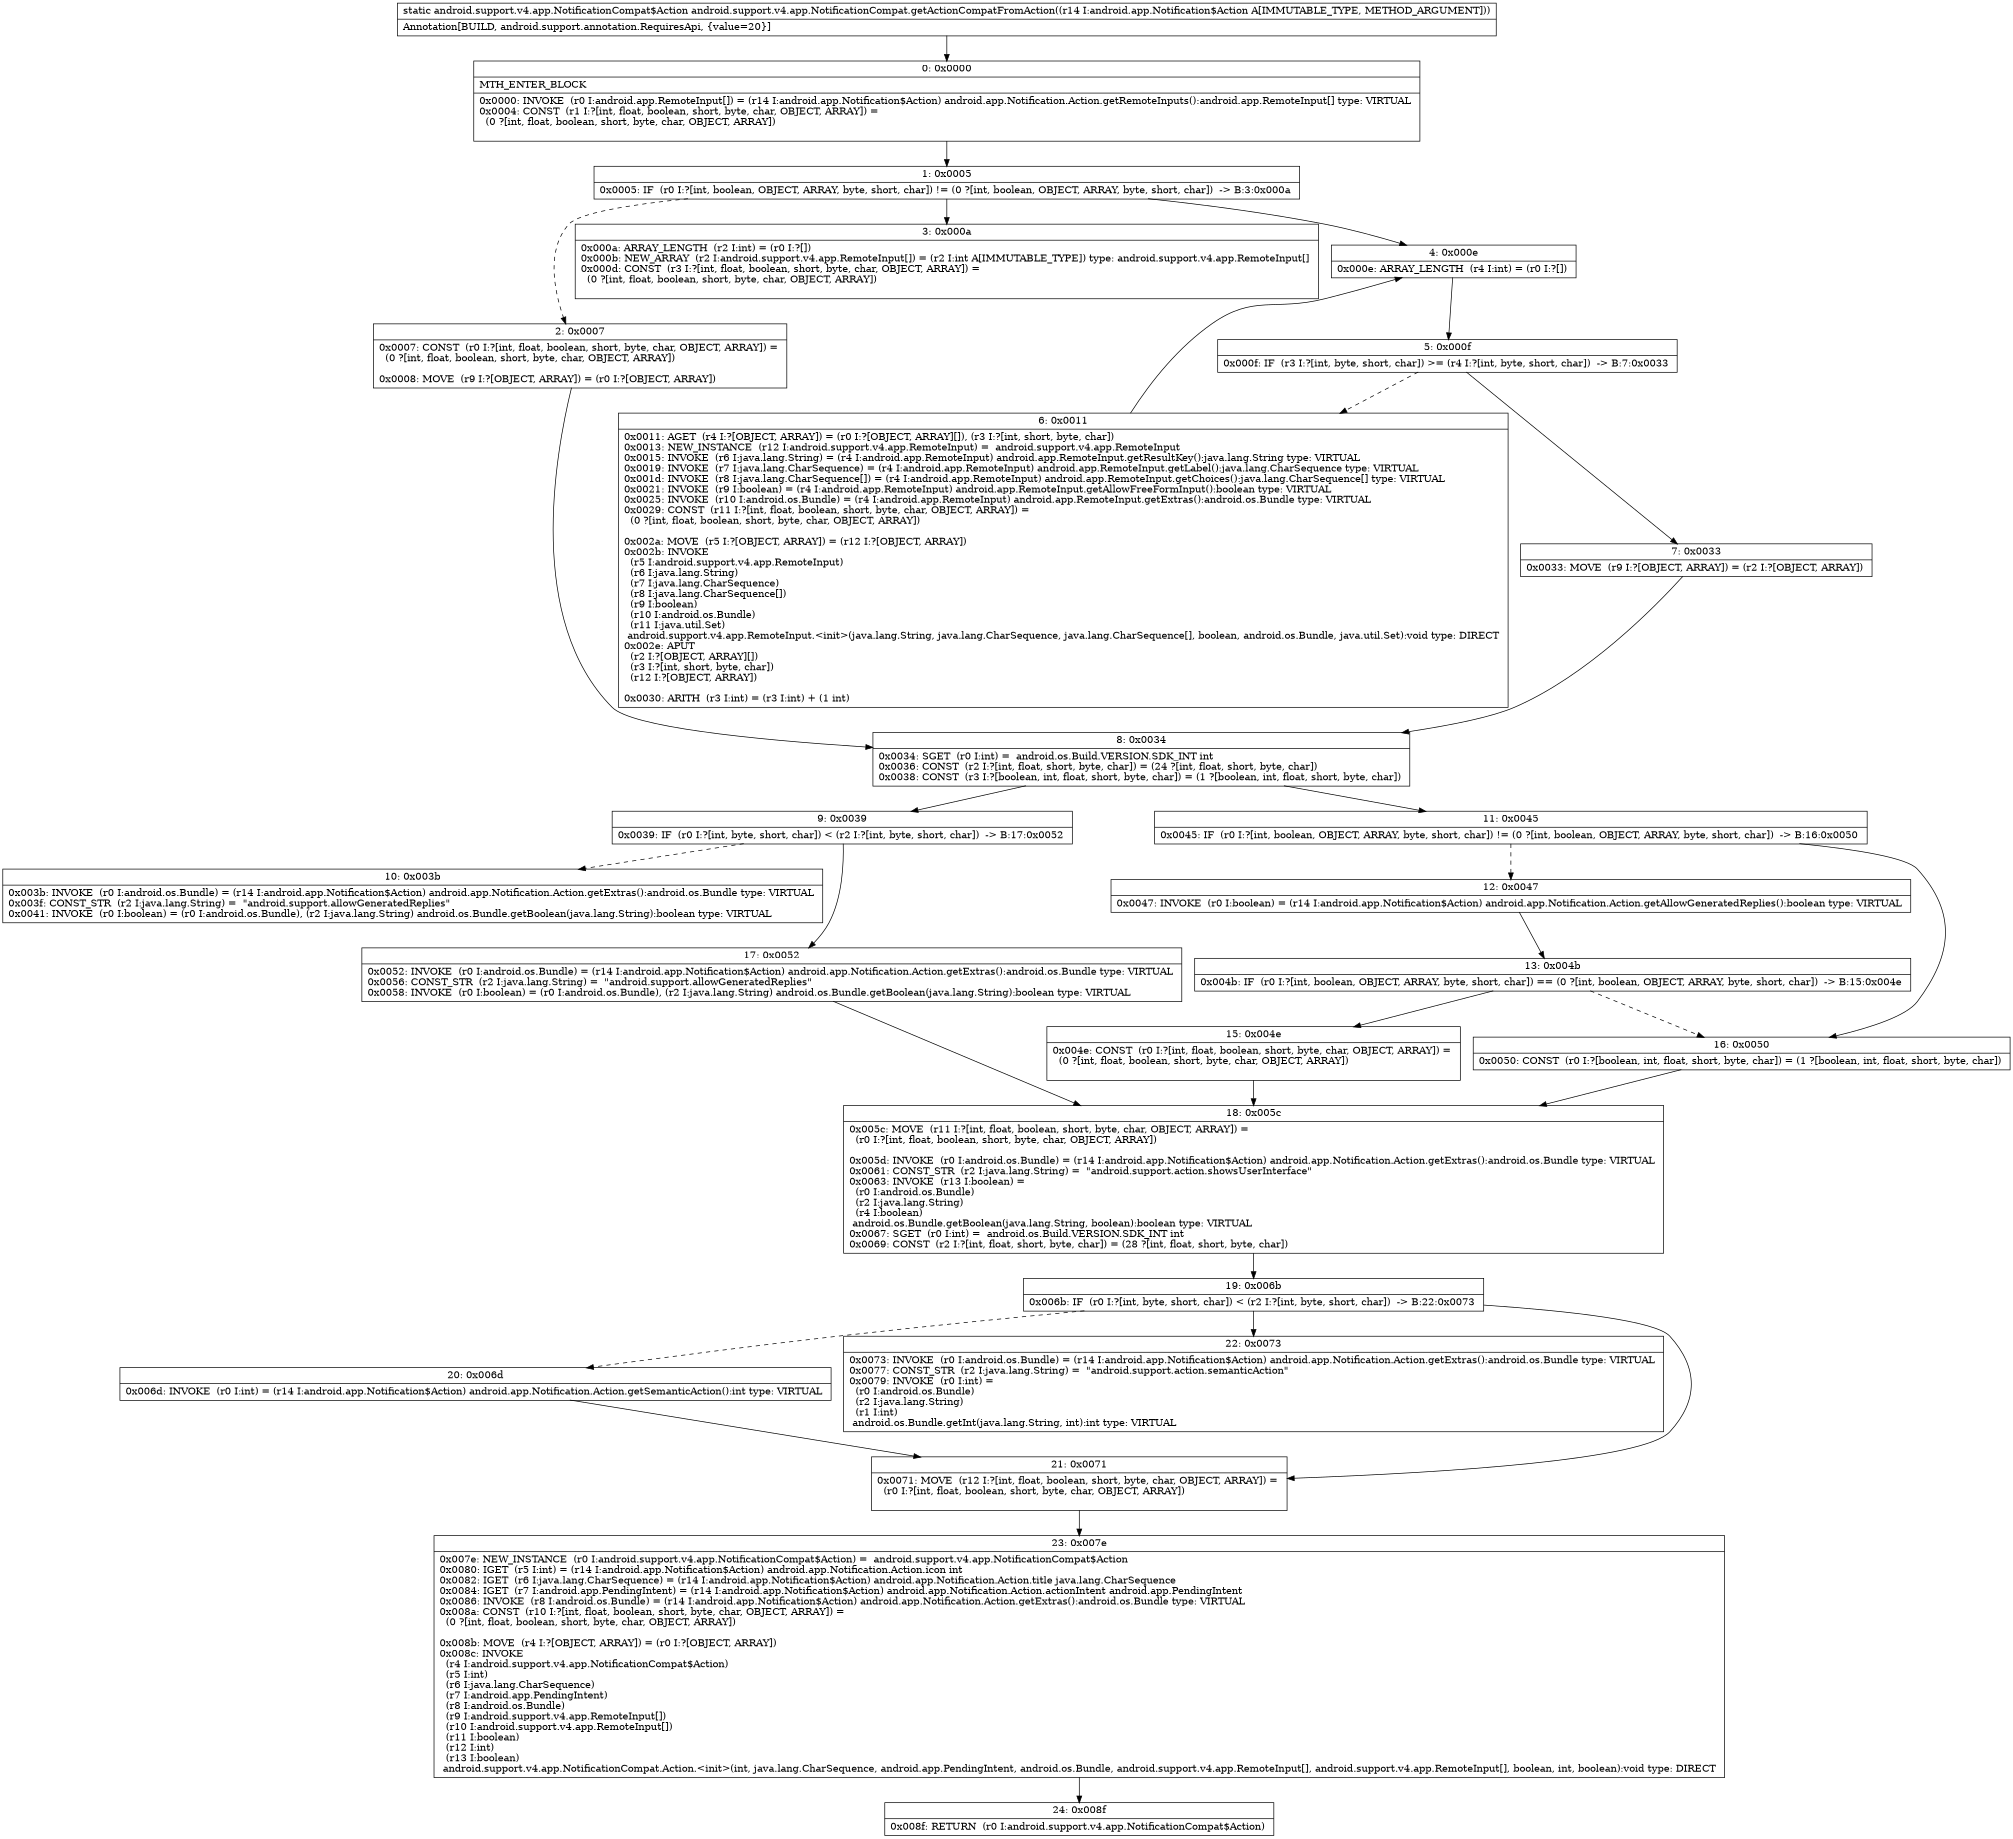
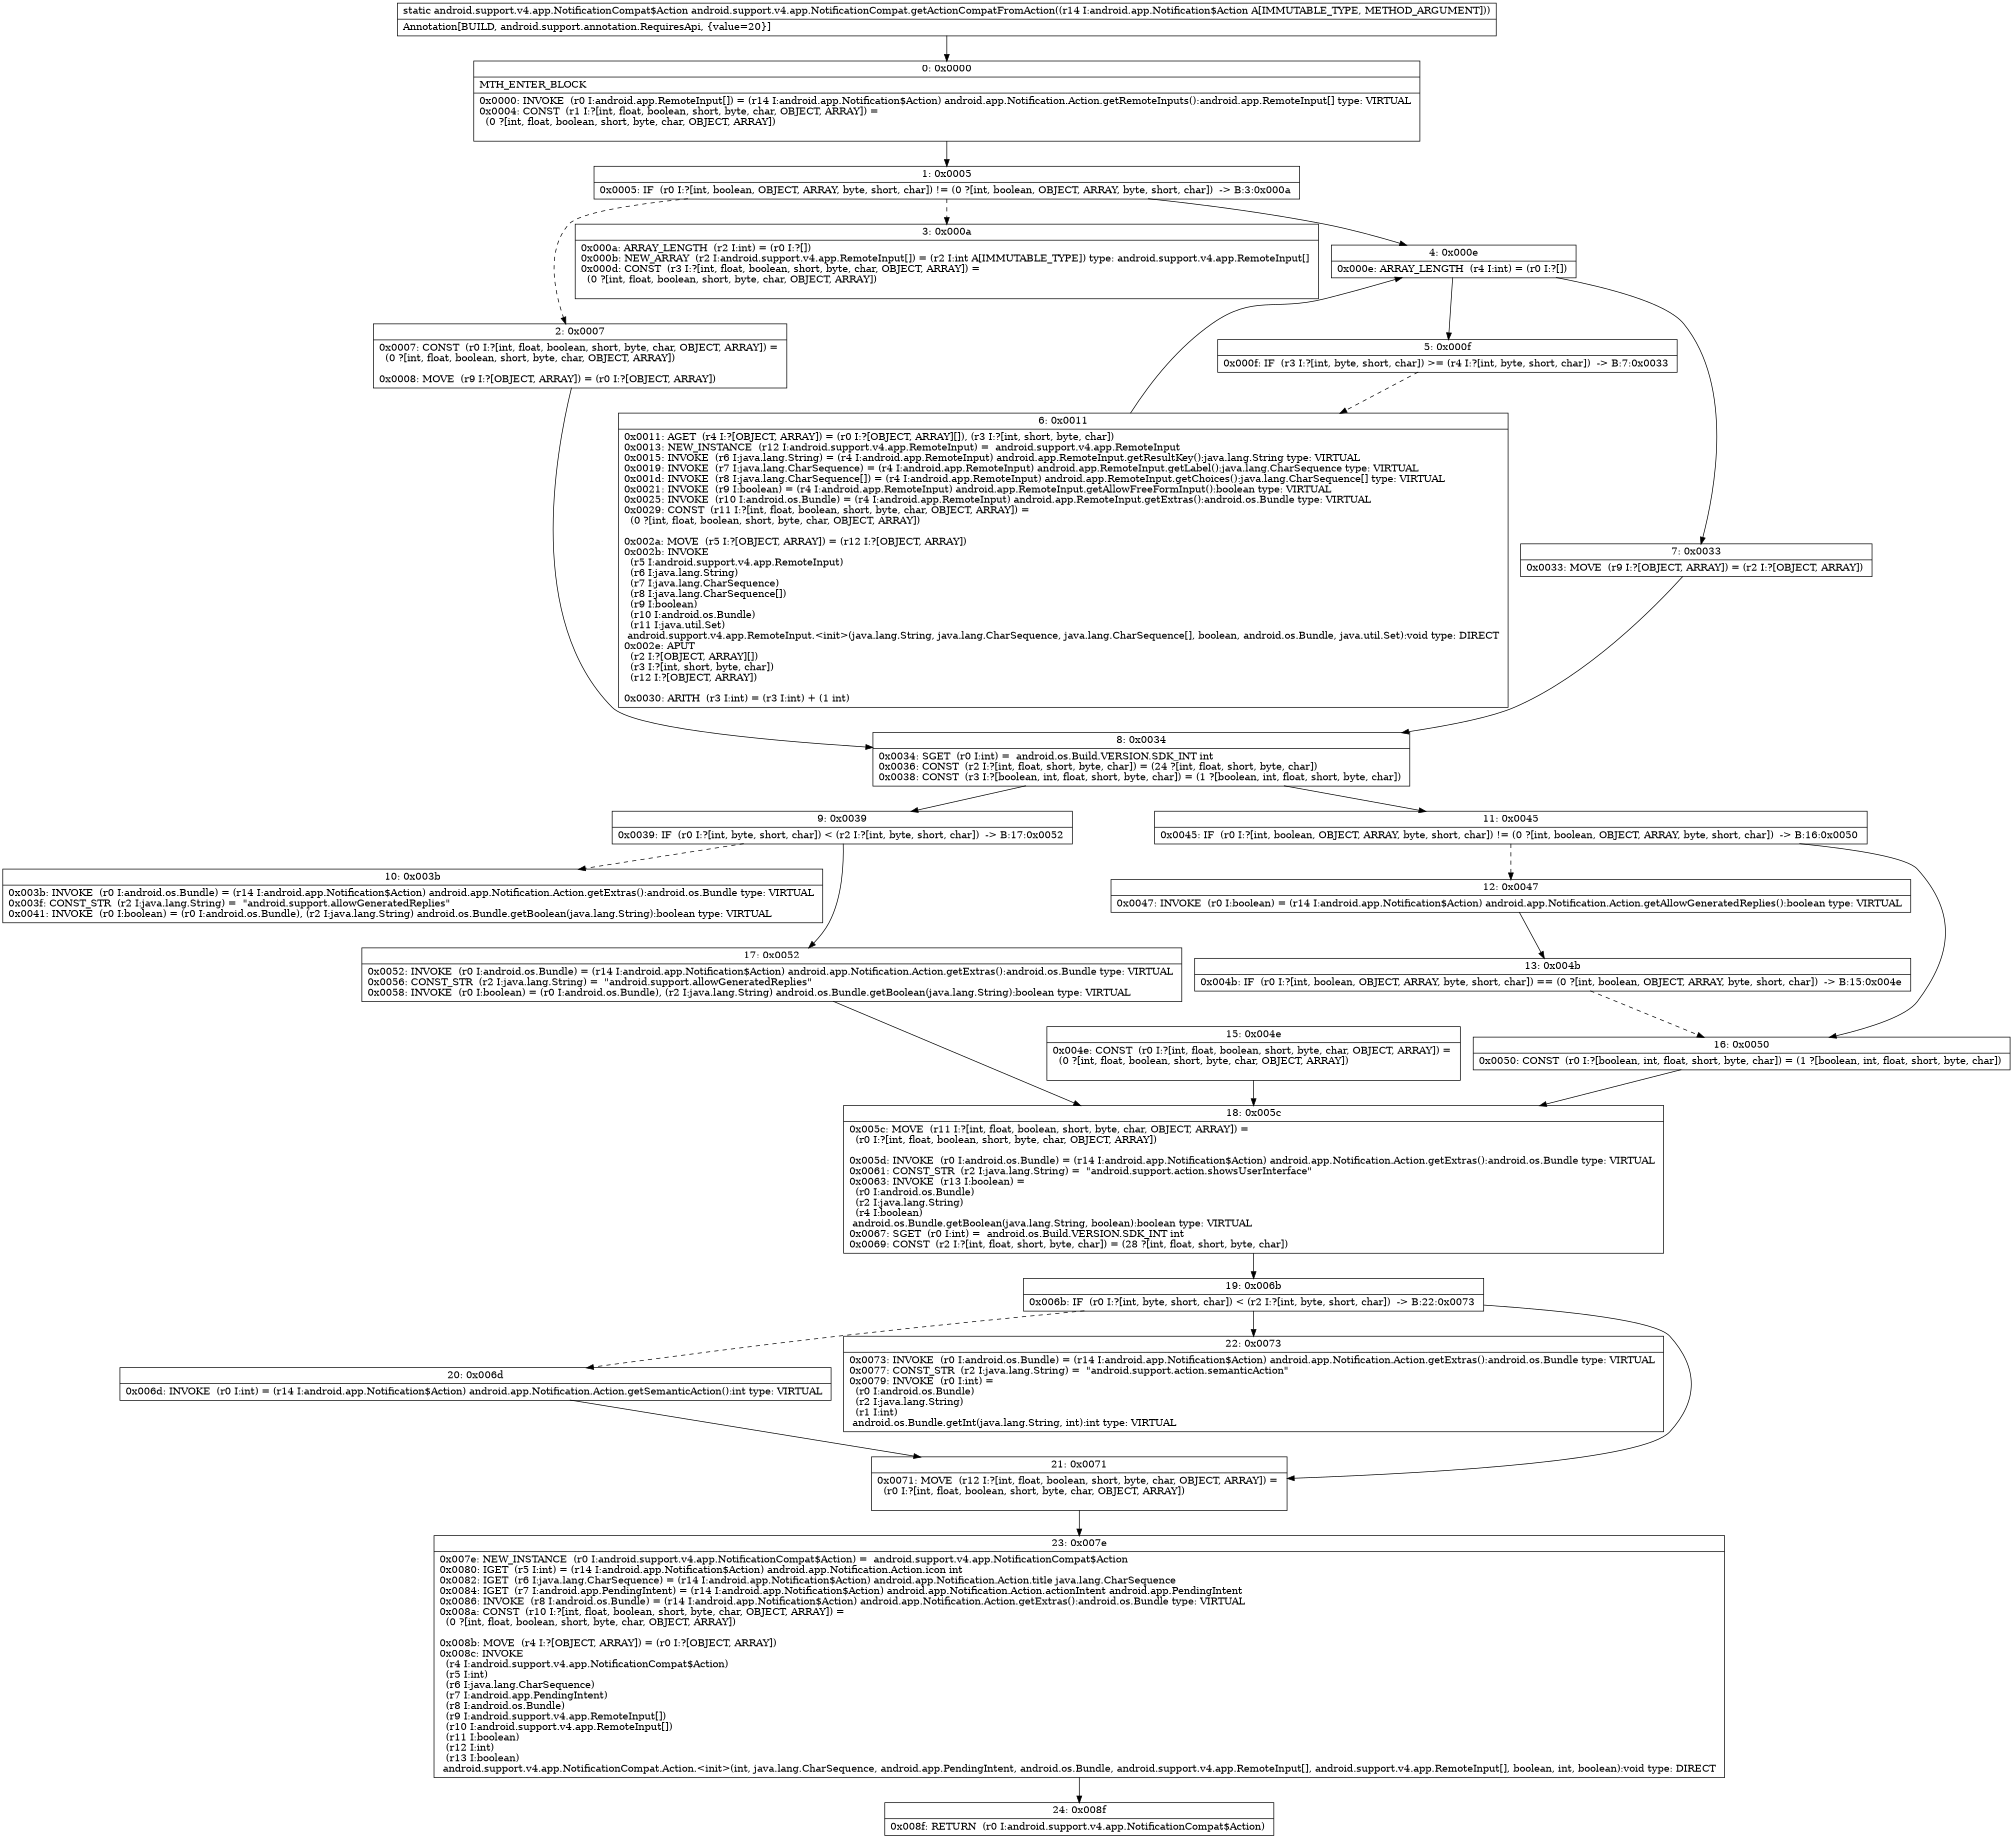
(947, 208) -> (947, 208)
(1569, 456) -> (1704, 361)
(1427, 1008) -> none
